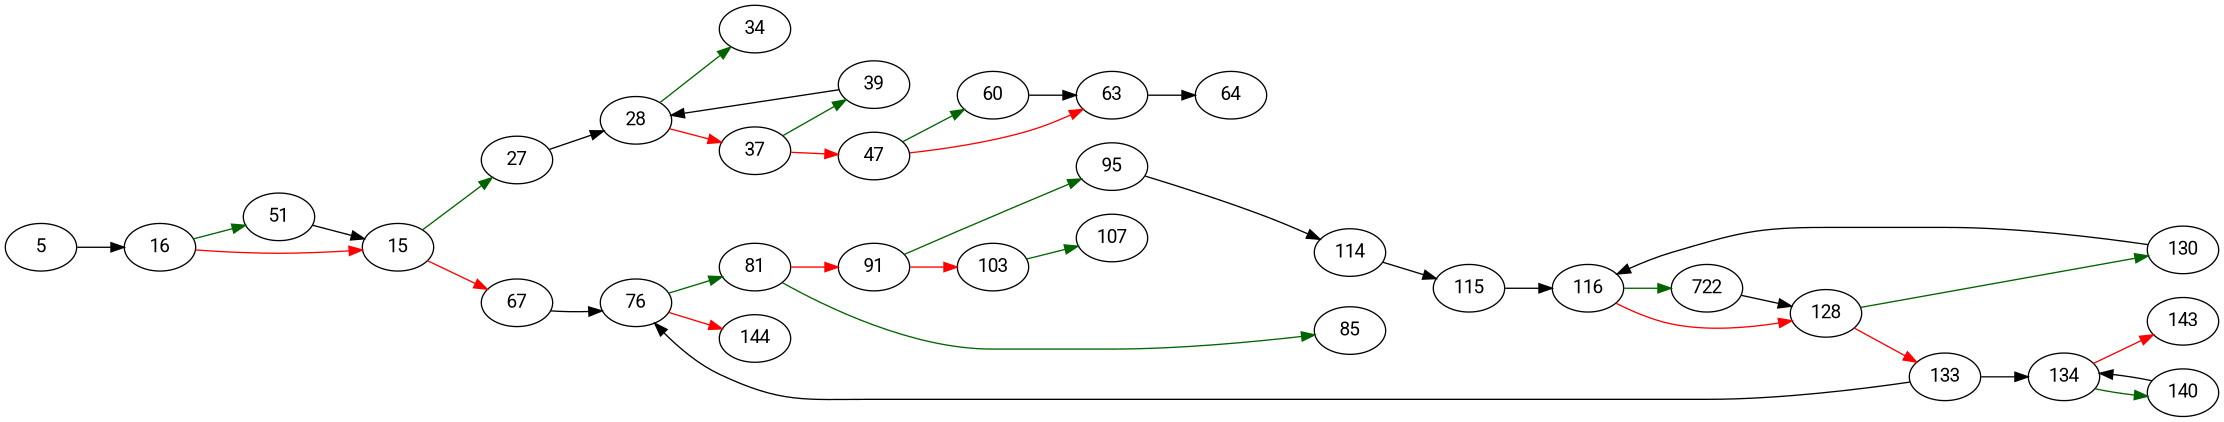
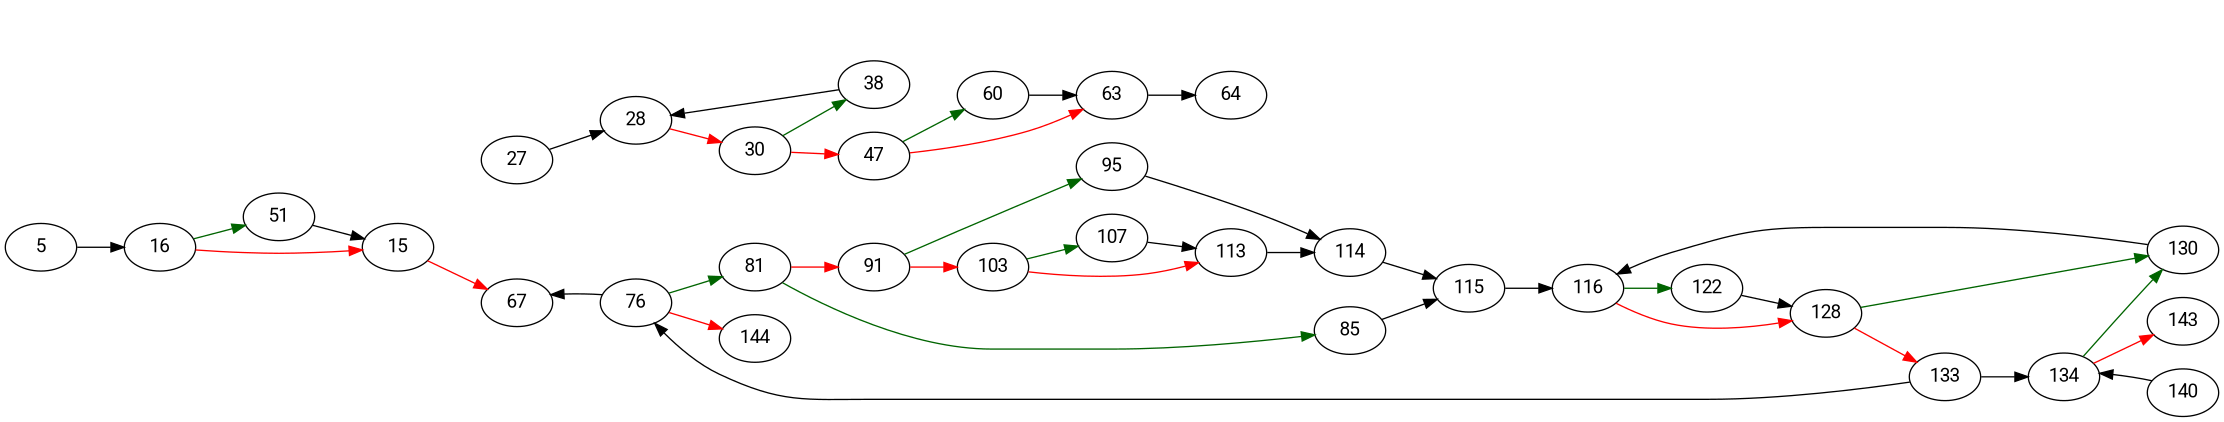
(755, 29) -> none
(874, 85) -> (874, 85)
(755, 151) -> (755, 151)
(452, 208) -> none
none -> (1231, 253)
(1707, 288) -> (1707, 288)
(570, 312) -> (583, 294)
none -> (1403, 312)
(2115, 392) -> (2118, 318)
